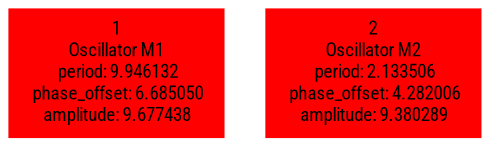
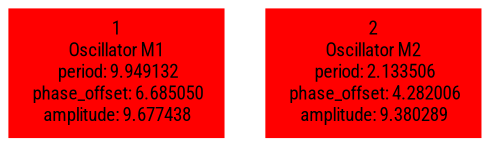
(116, 72) -> (116, 72)
